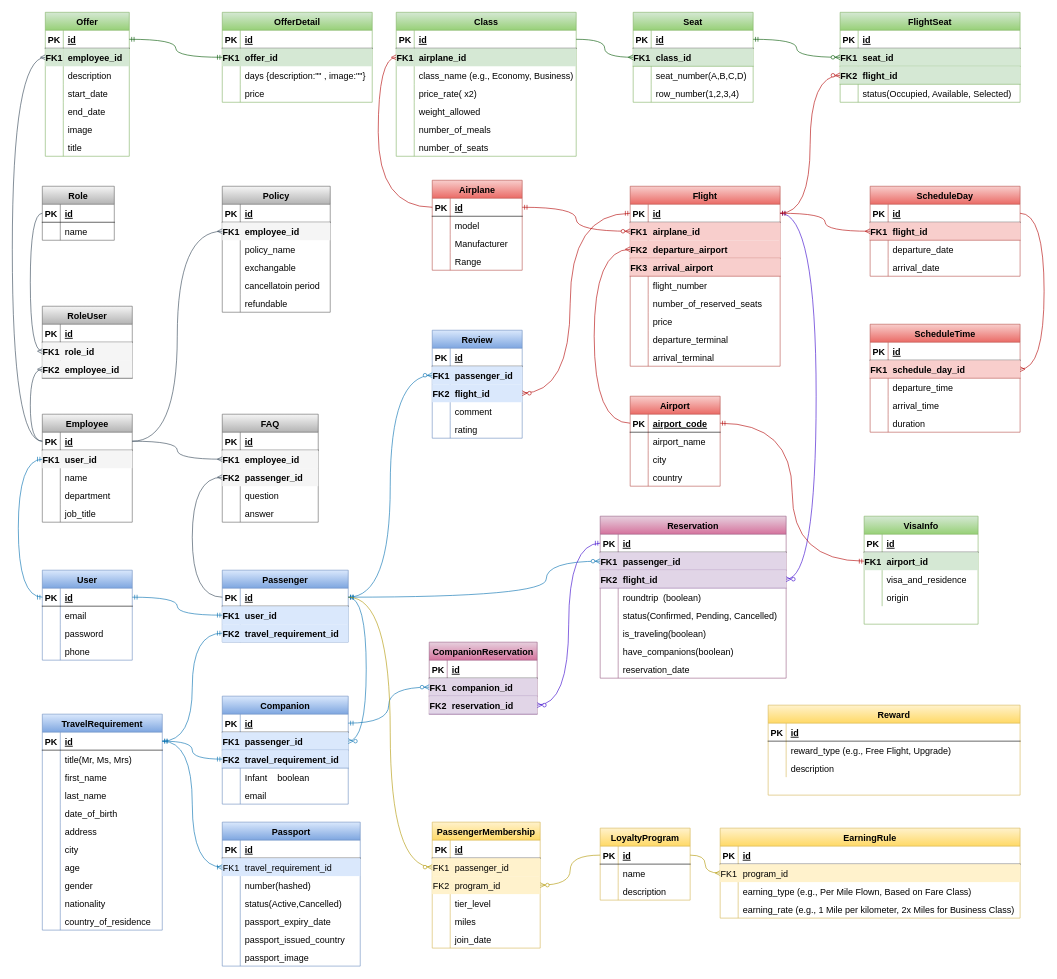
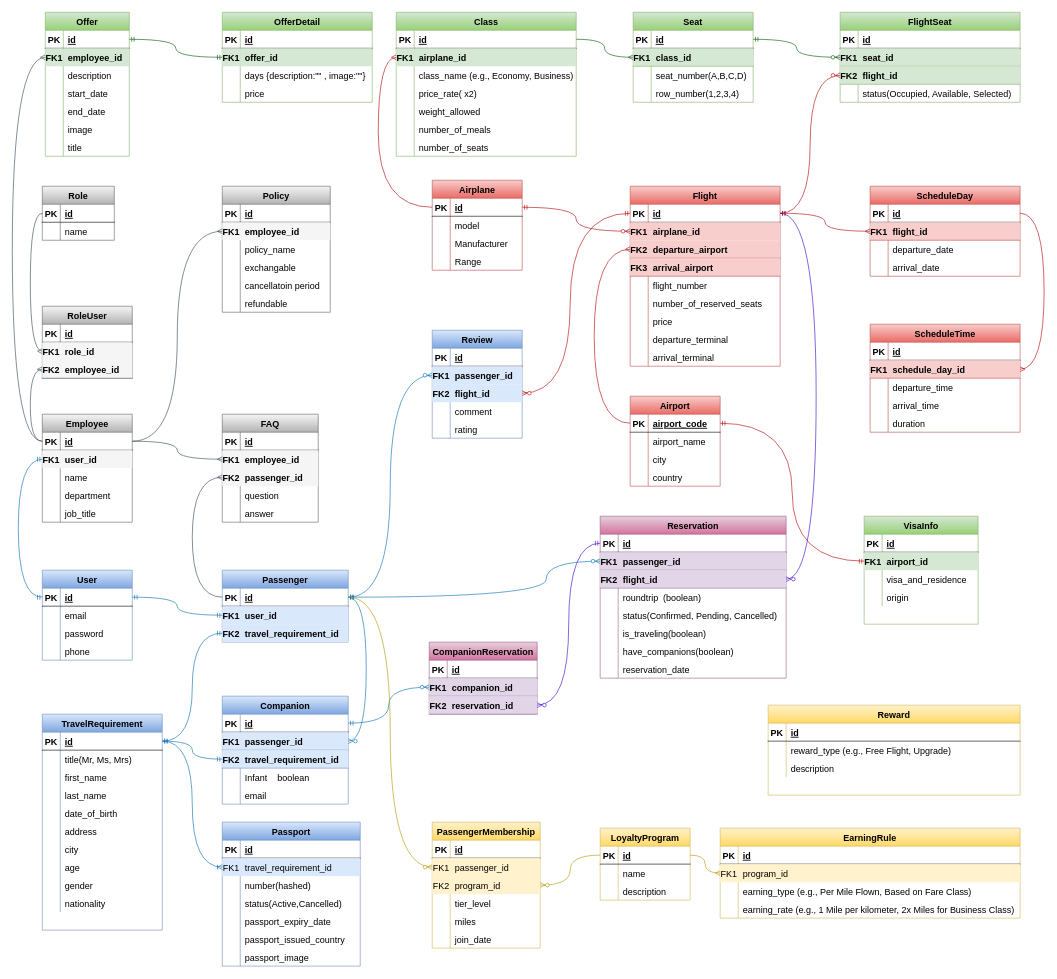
(111, 921) -> none
